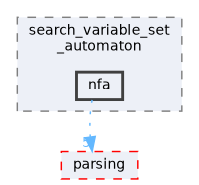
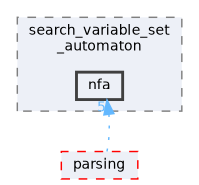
(90, 120) -> (109, 133)
